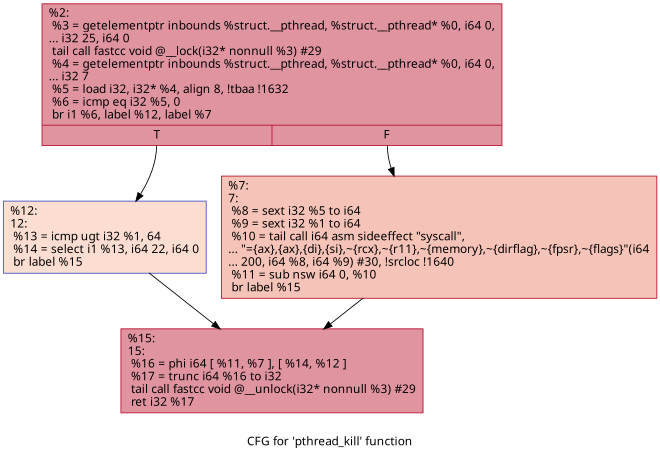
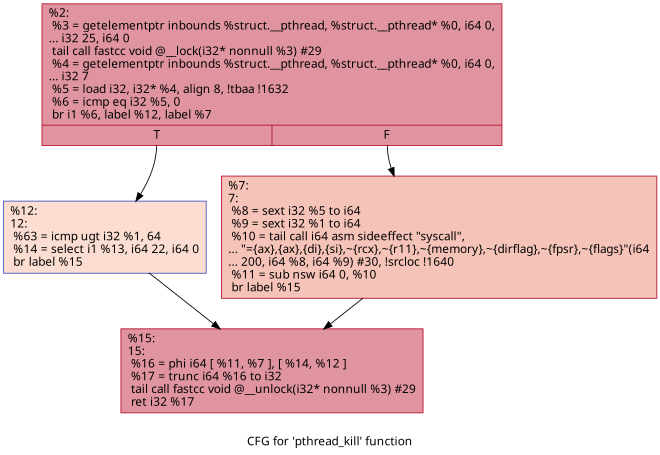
(86, 237) -> (86, 237)
